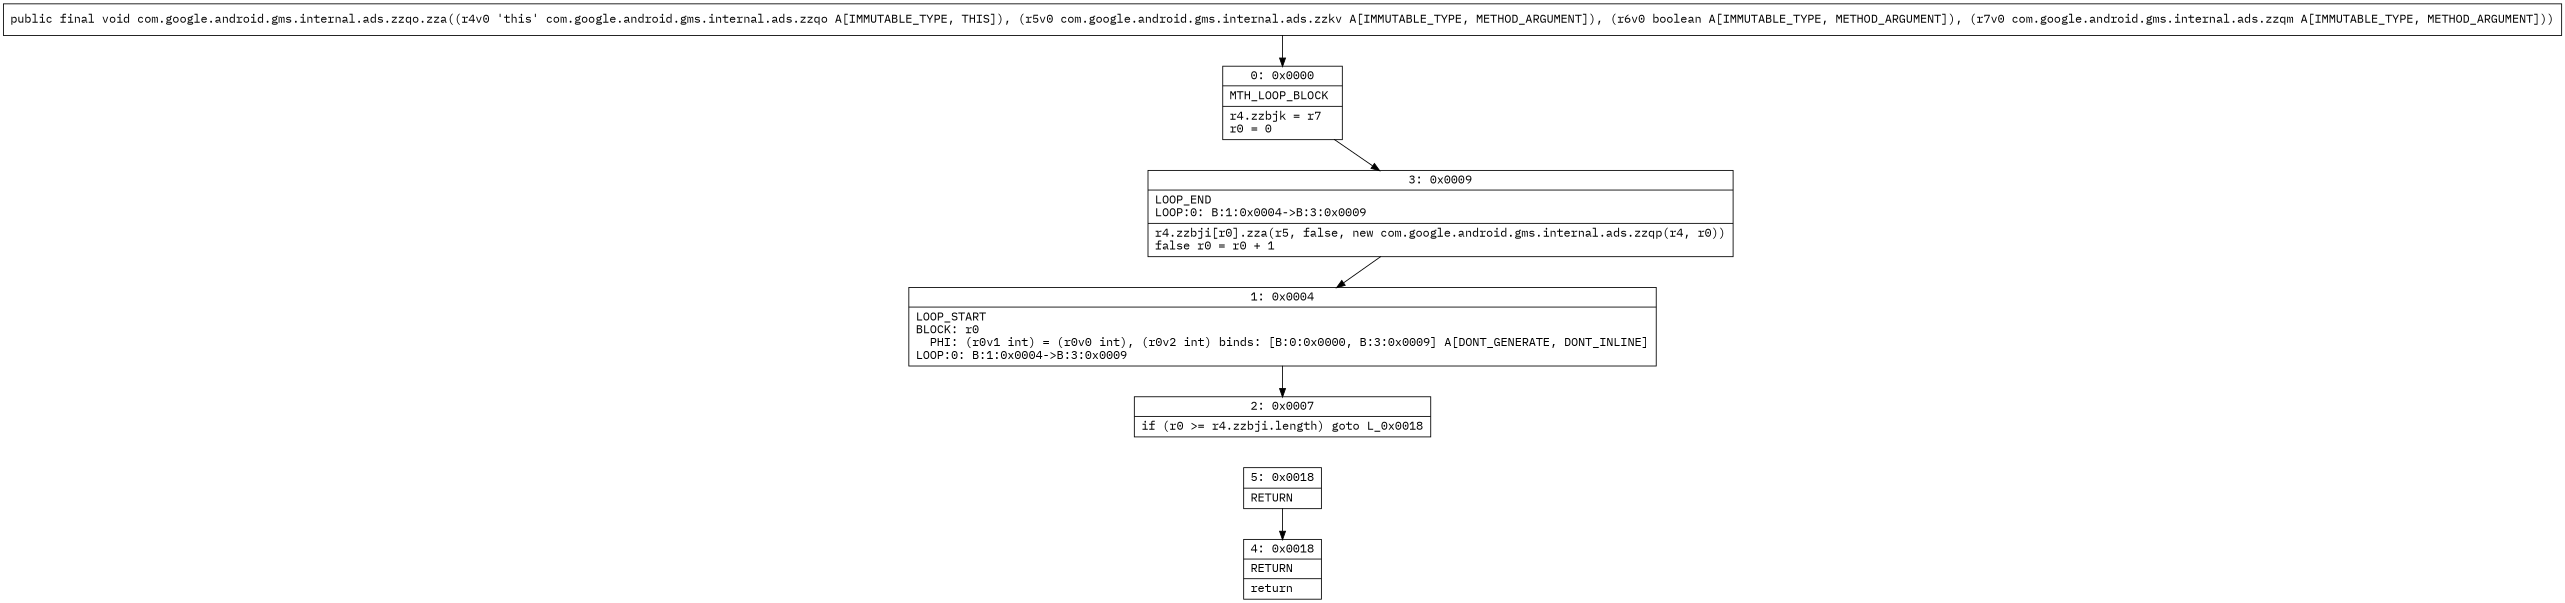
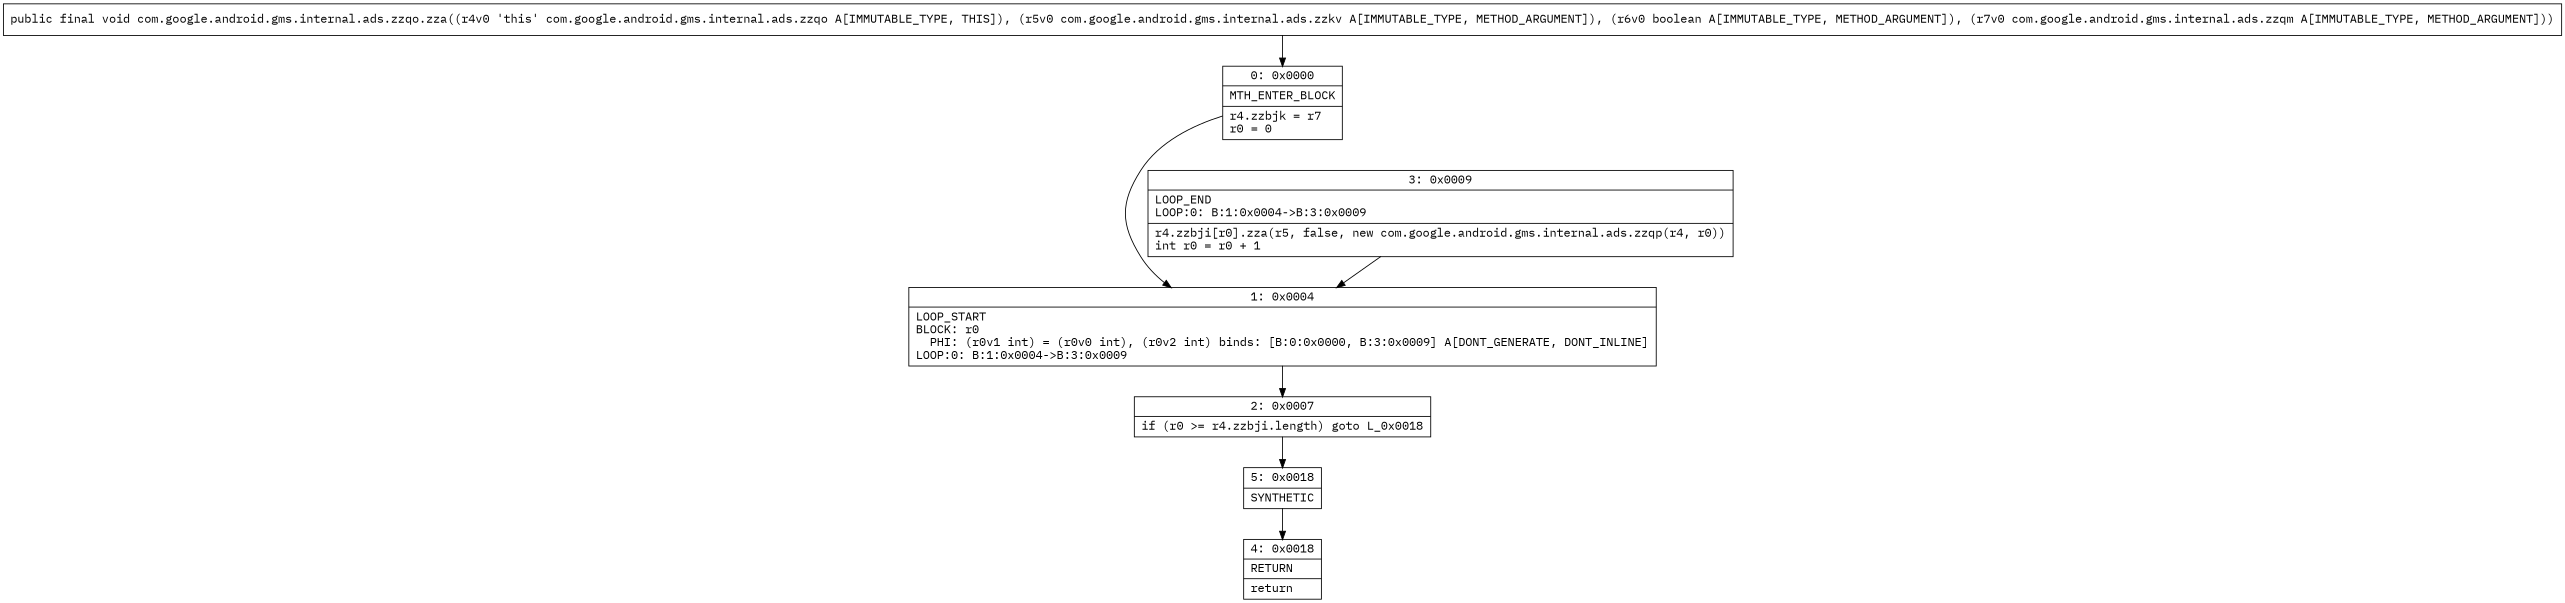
(1279, 96) -> (1283, 96)
(1353, 153) -> (1134, 182)
(1215, 246) -> (1208, 246)
none -> (1283, 448)
(1272, 498) -> (1283, 498)
